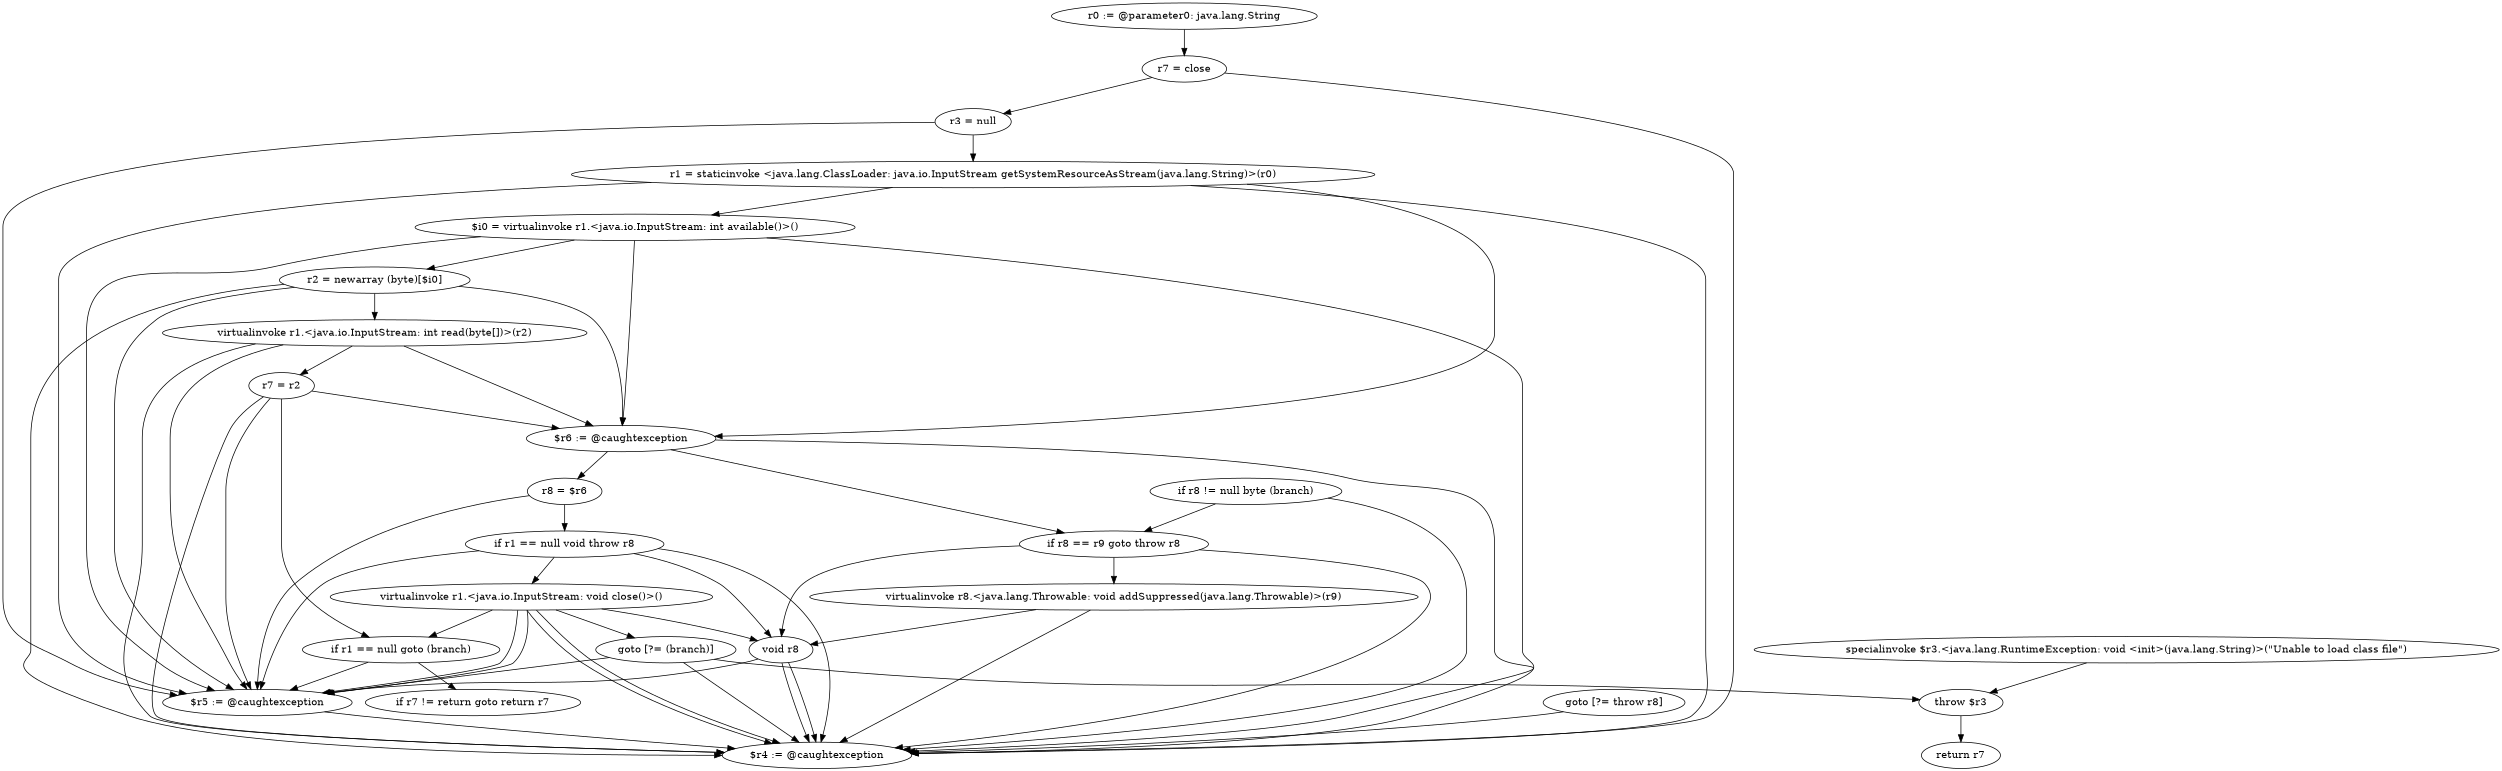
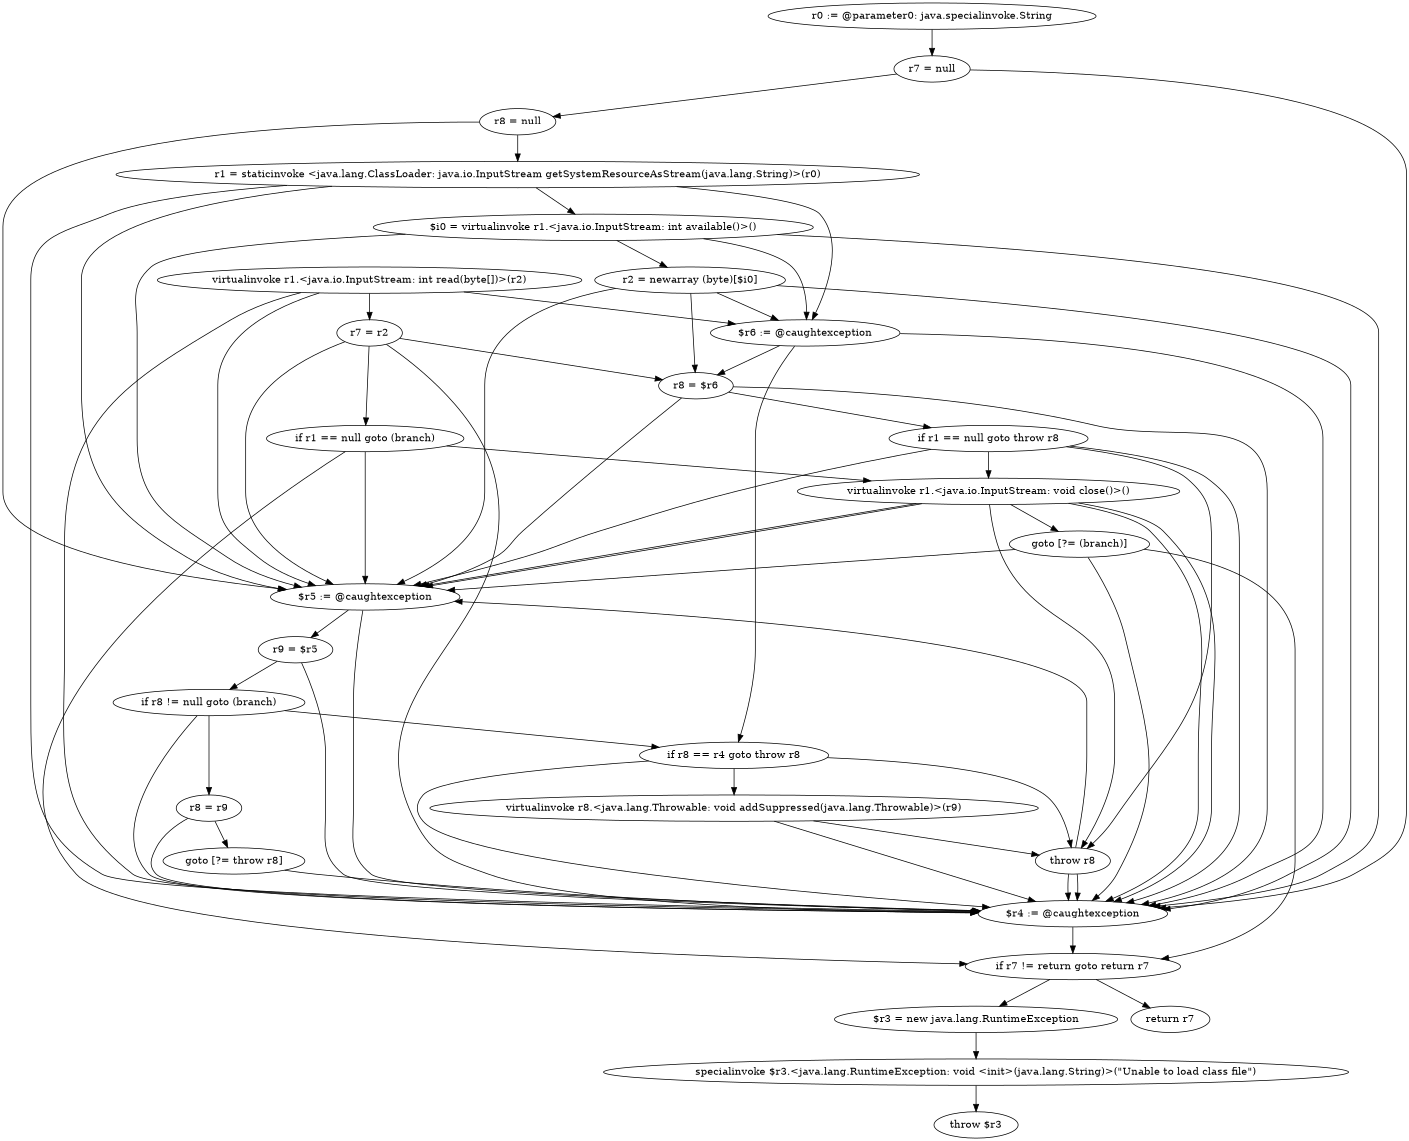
(1184, 16) -> (932, 16)
(1184, 69) -> (932, 69)
(973, 122) -> (518, 122)
(375, 303) -> (693, 329)
(432, 409) -> (527, 359)
none -> (1252, 450)
(1246, 491) -> (209, 703)
(565, 544) -> (989, 439)
(1114, 544) -> (734, 755)
(464, 622) -> (655, 463)
none -> (296, 650)
(781, 650) -> (1073, 861)
(1313, 685) -> (1295, 743)
(1961, 725) -> (1120, 992)
none -> (209, 808)
none -> (1073, 937)
none -> (976, 1019)
